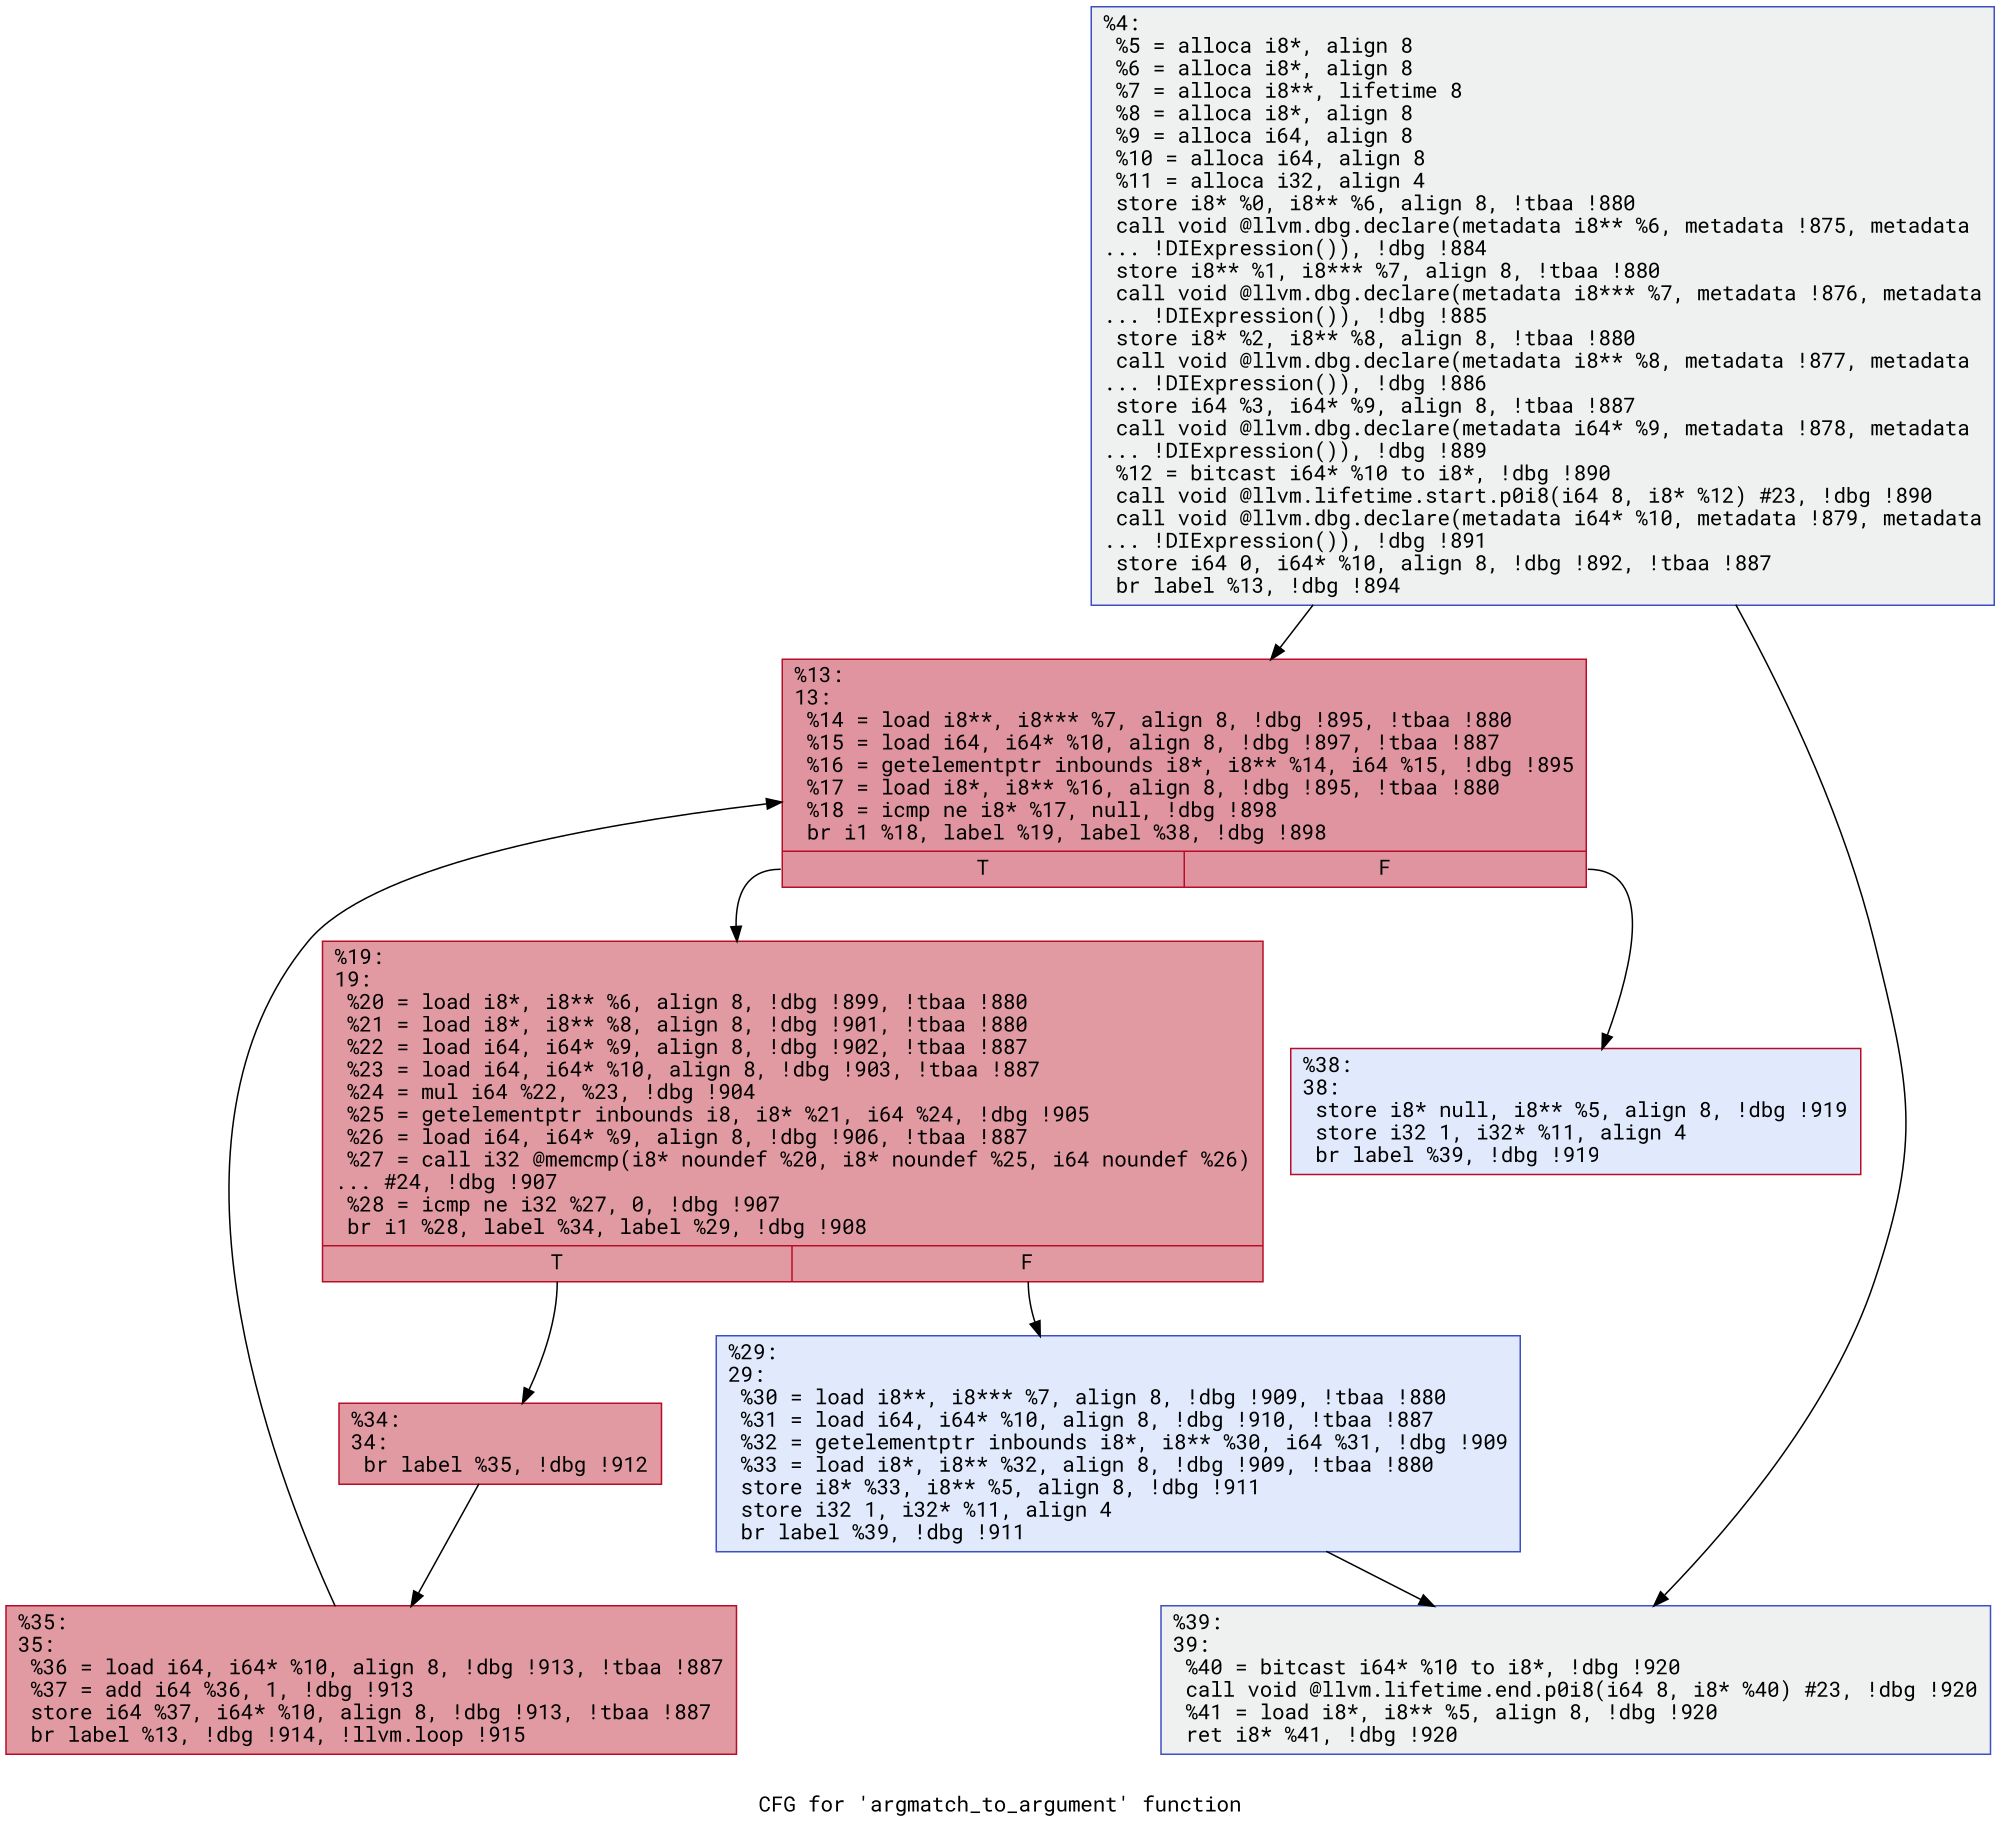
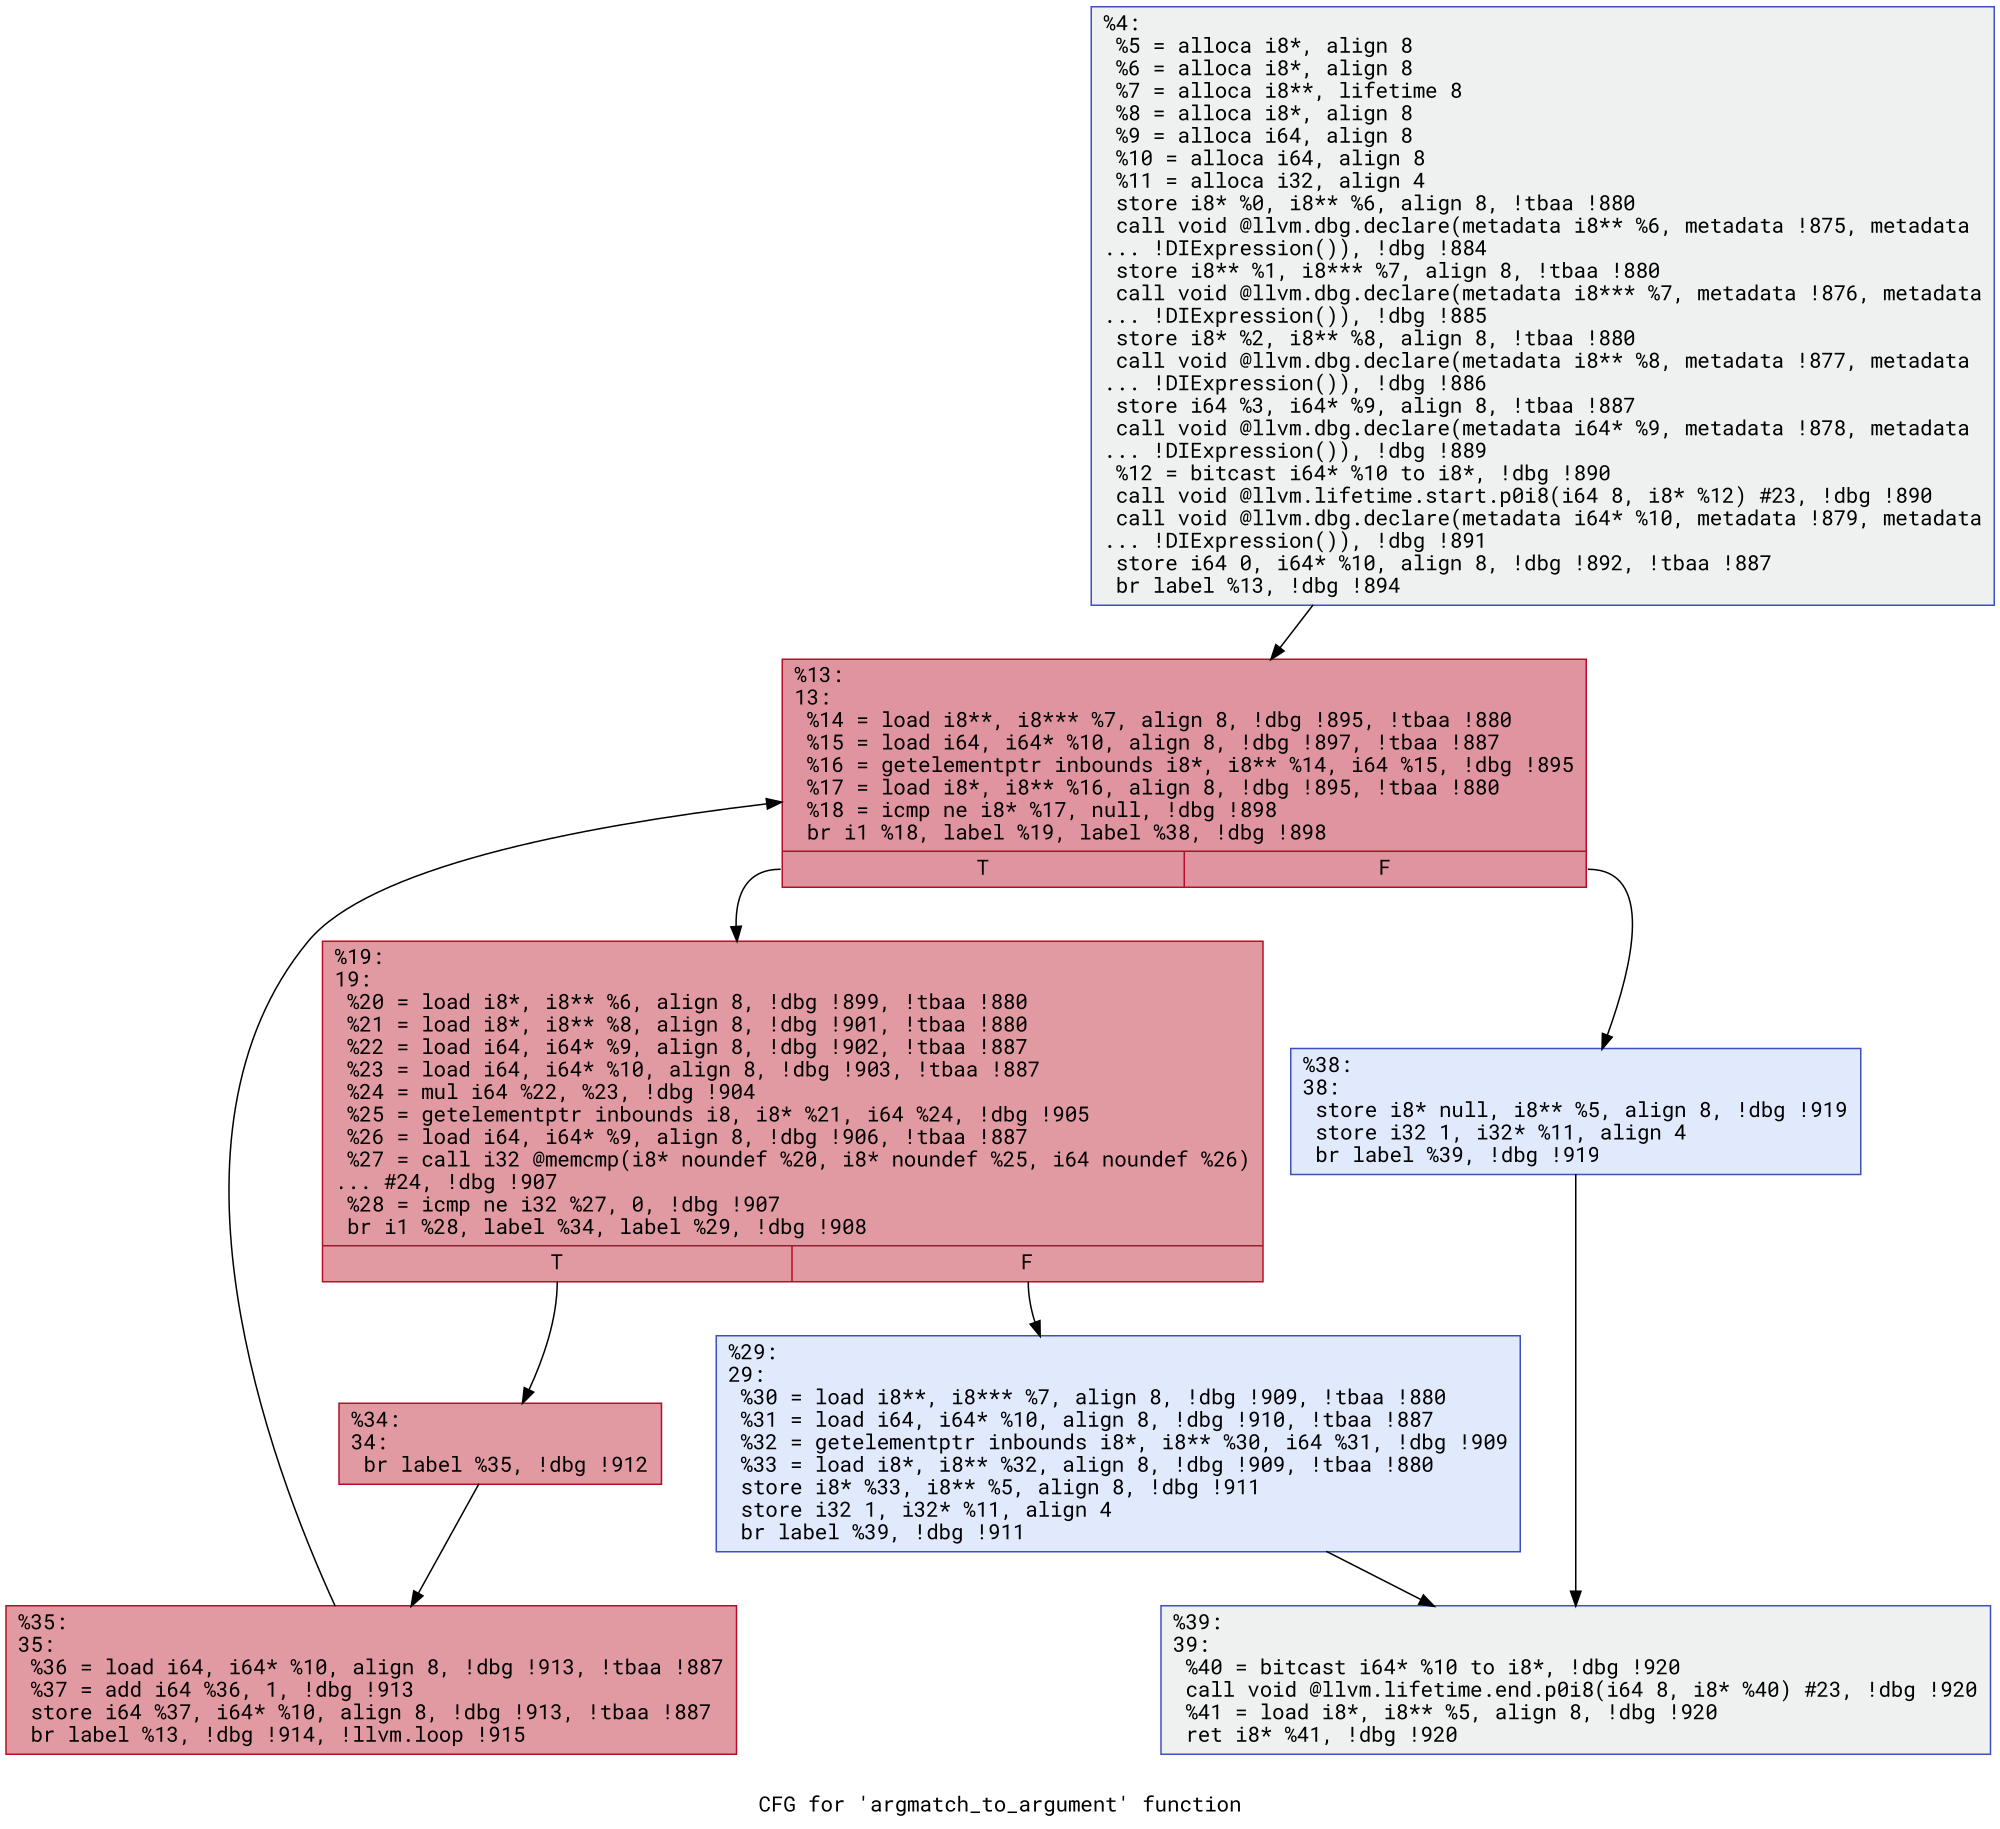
(1576, 1112) -> (1576, 1112)
(1906, 1119) -> (1576, 1383)
